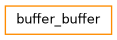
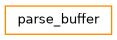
(58, 20) -> (58, 20)
